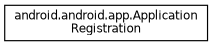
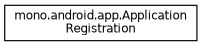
(106, 23) -> (101, 23)
